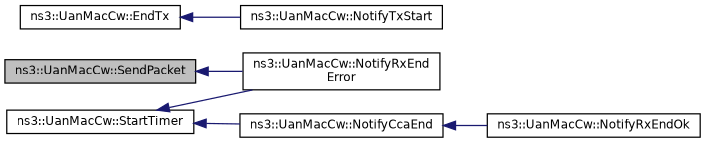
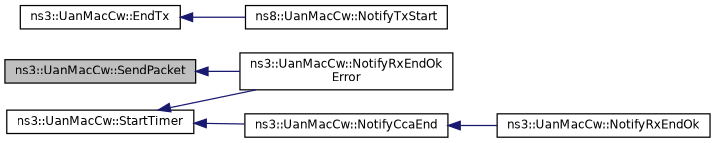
(341, 17) -> (346, 17)
(341, 71) -> (346, 71)
